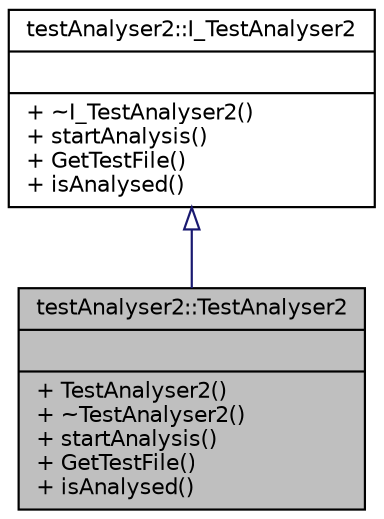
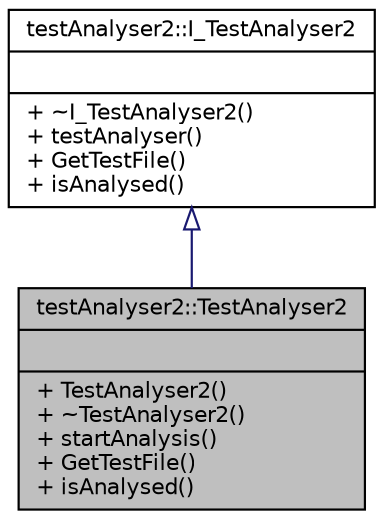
(117, 137) -> (115, 137)
